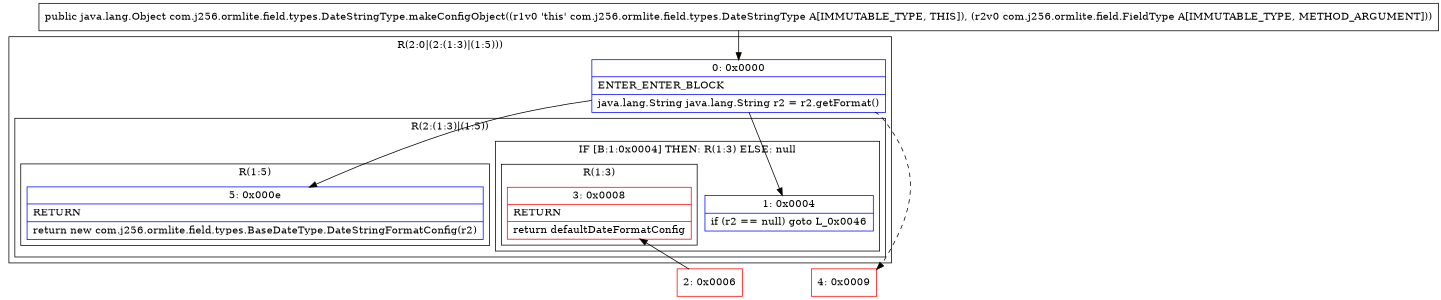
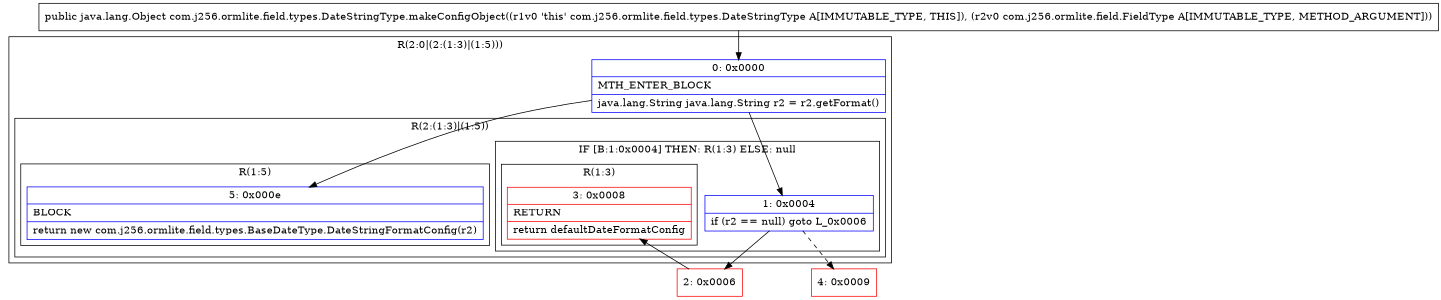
(661, 85) -> (655, 85)
(910, 186) -> (815, 246)
(57, 212) -> (52, 212)
(789, 222) -> (789, 222)
none -> (752, 246)
